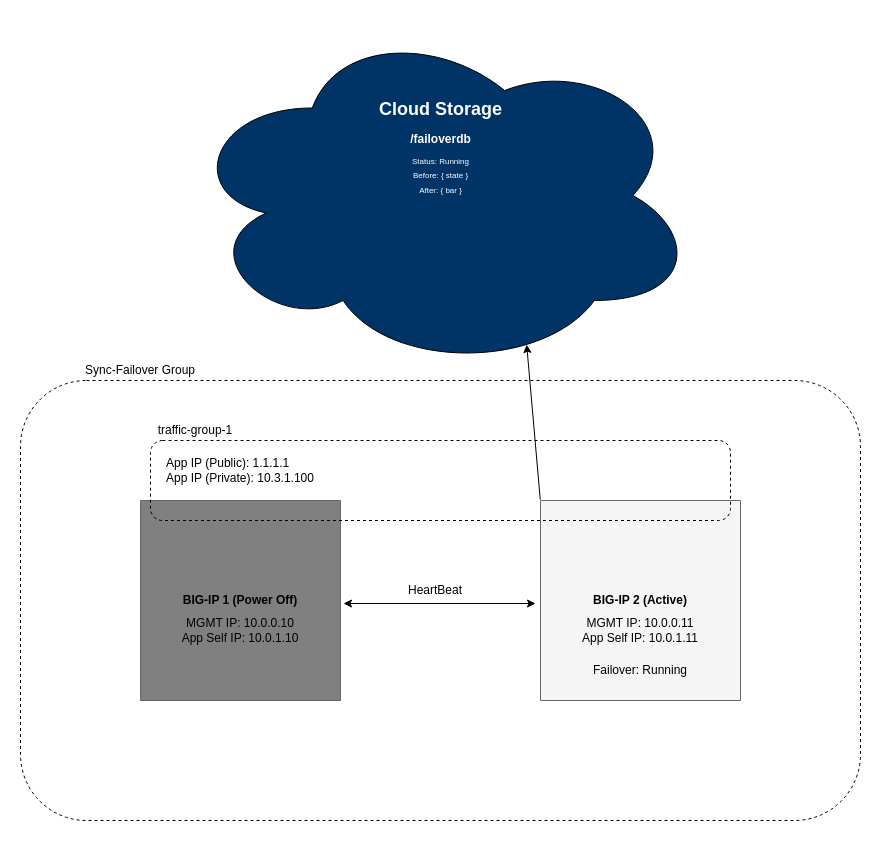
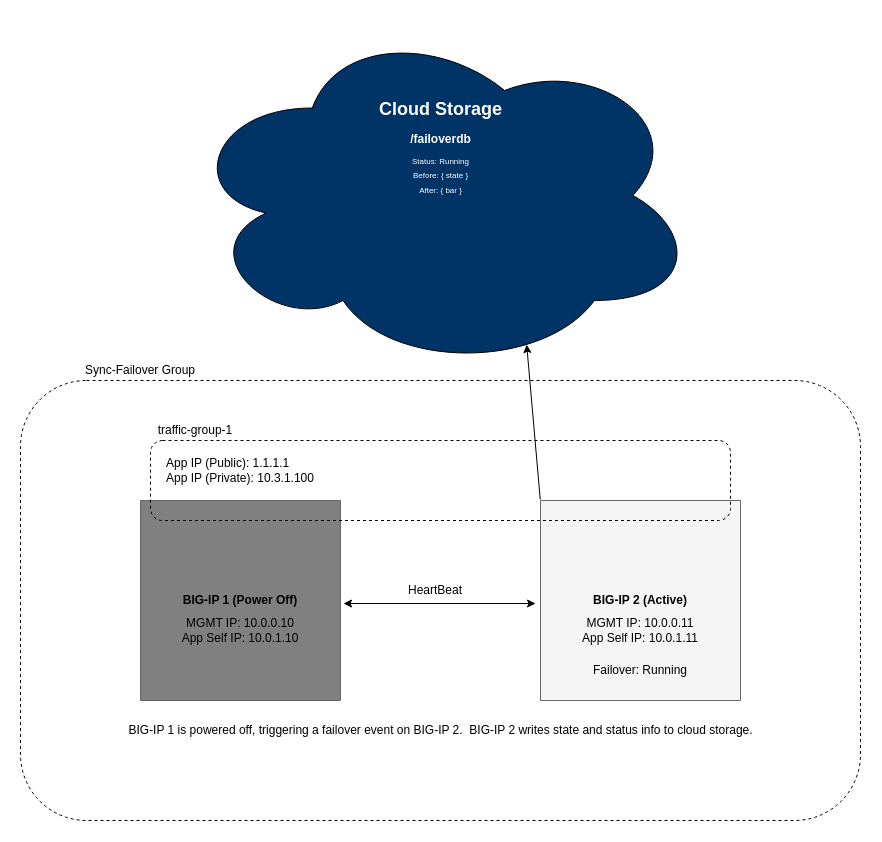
none -> (441, 731)
